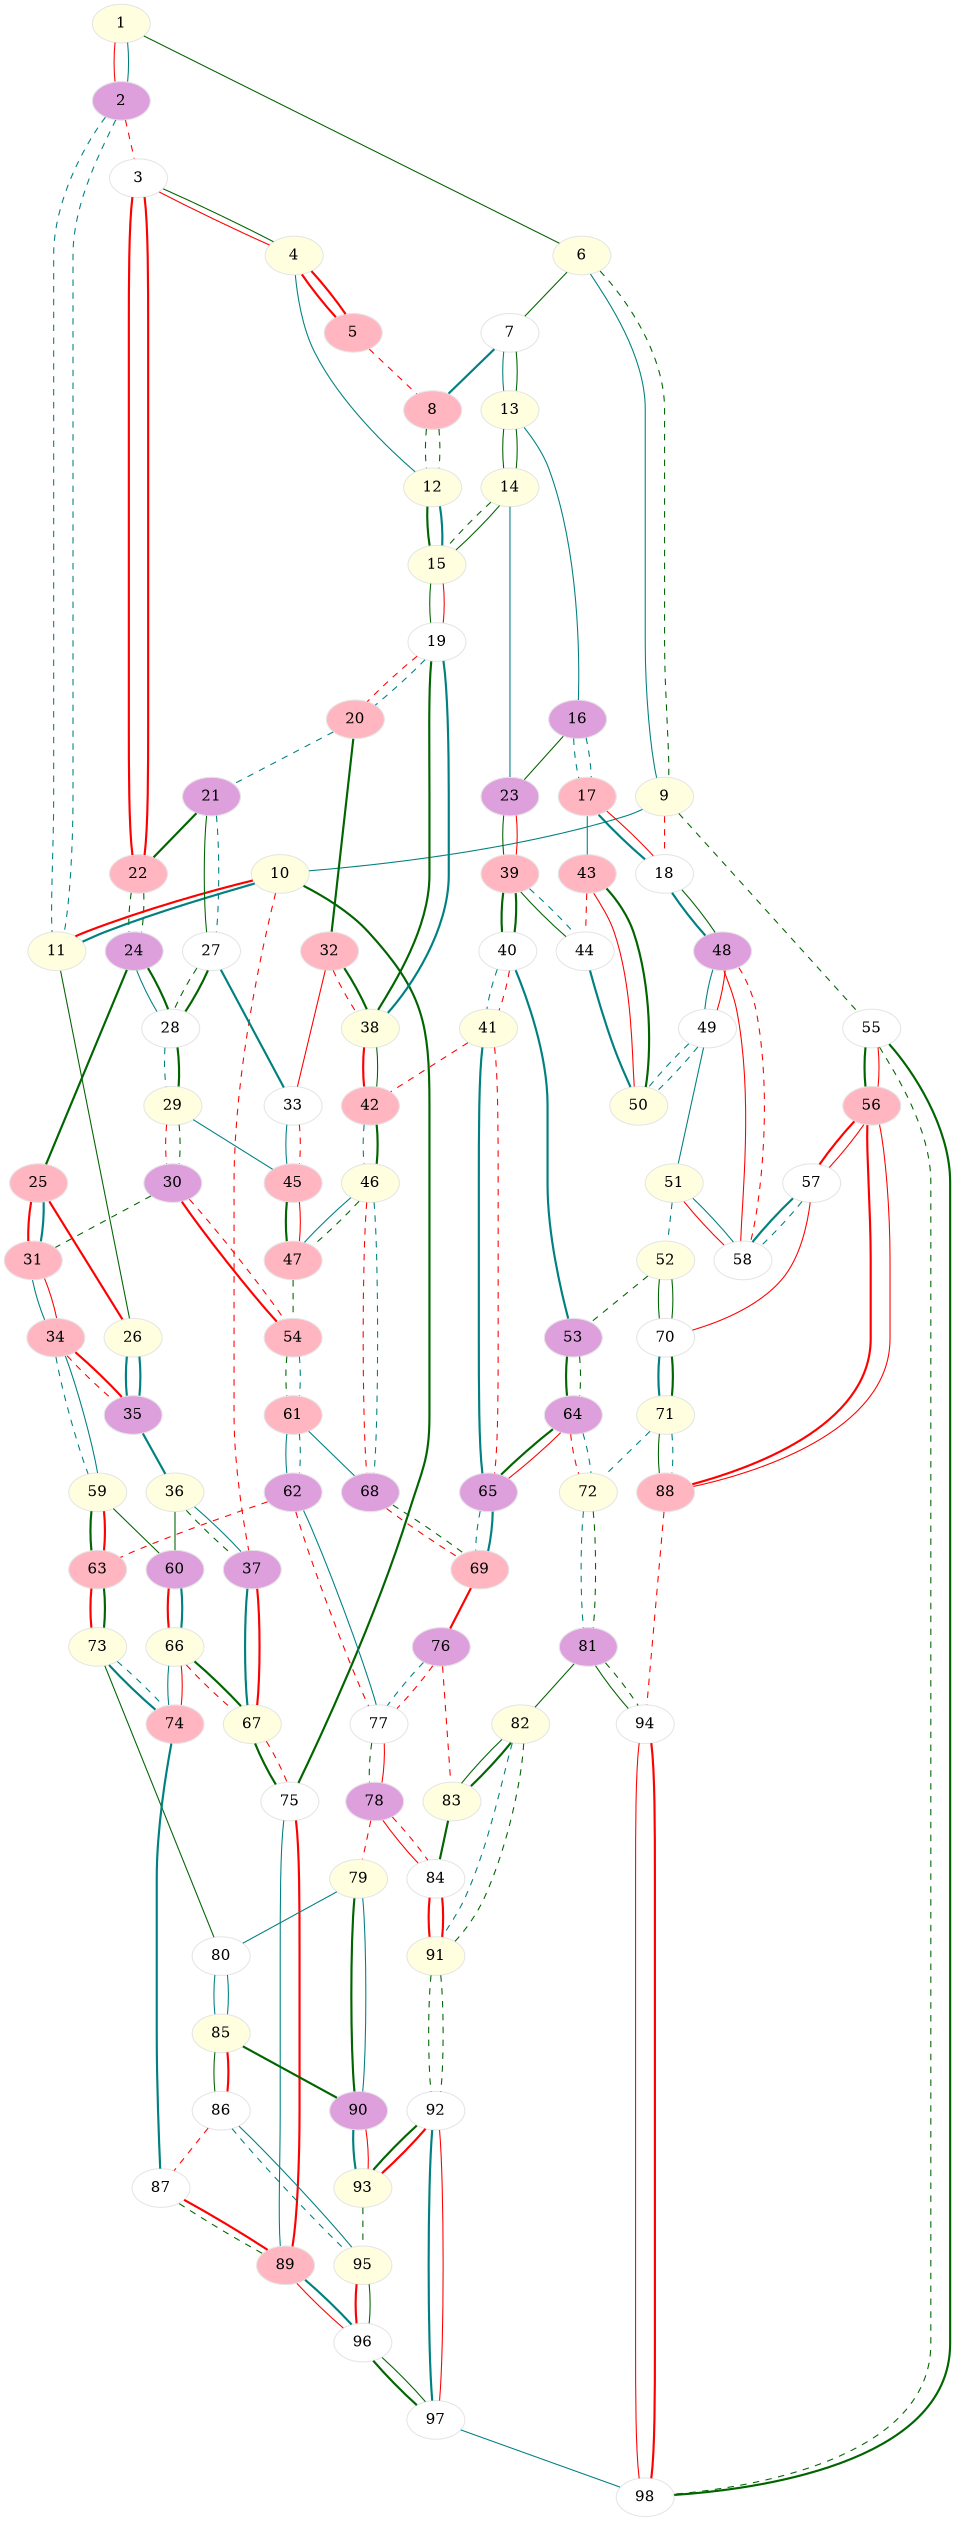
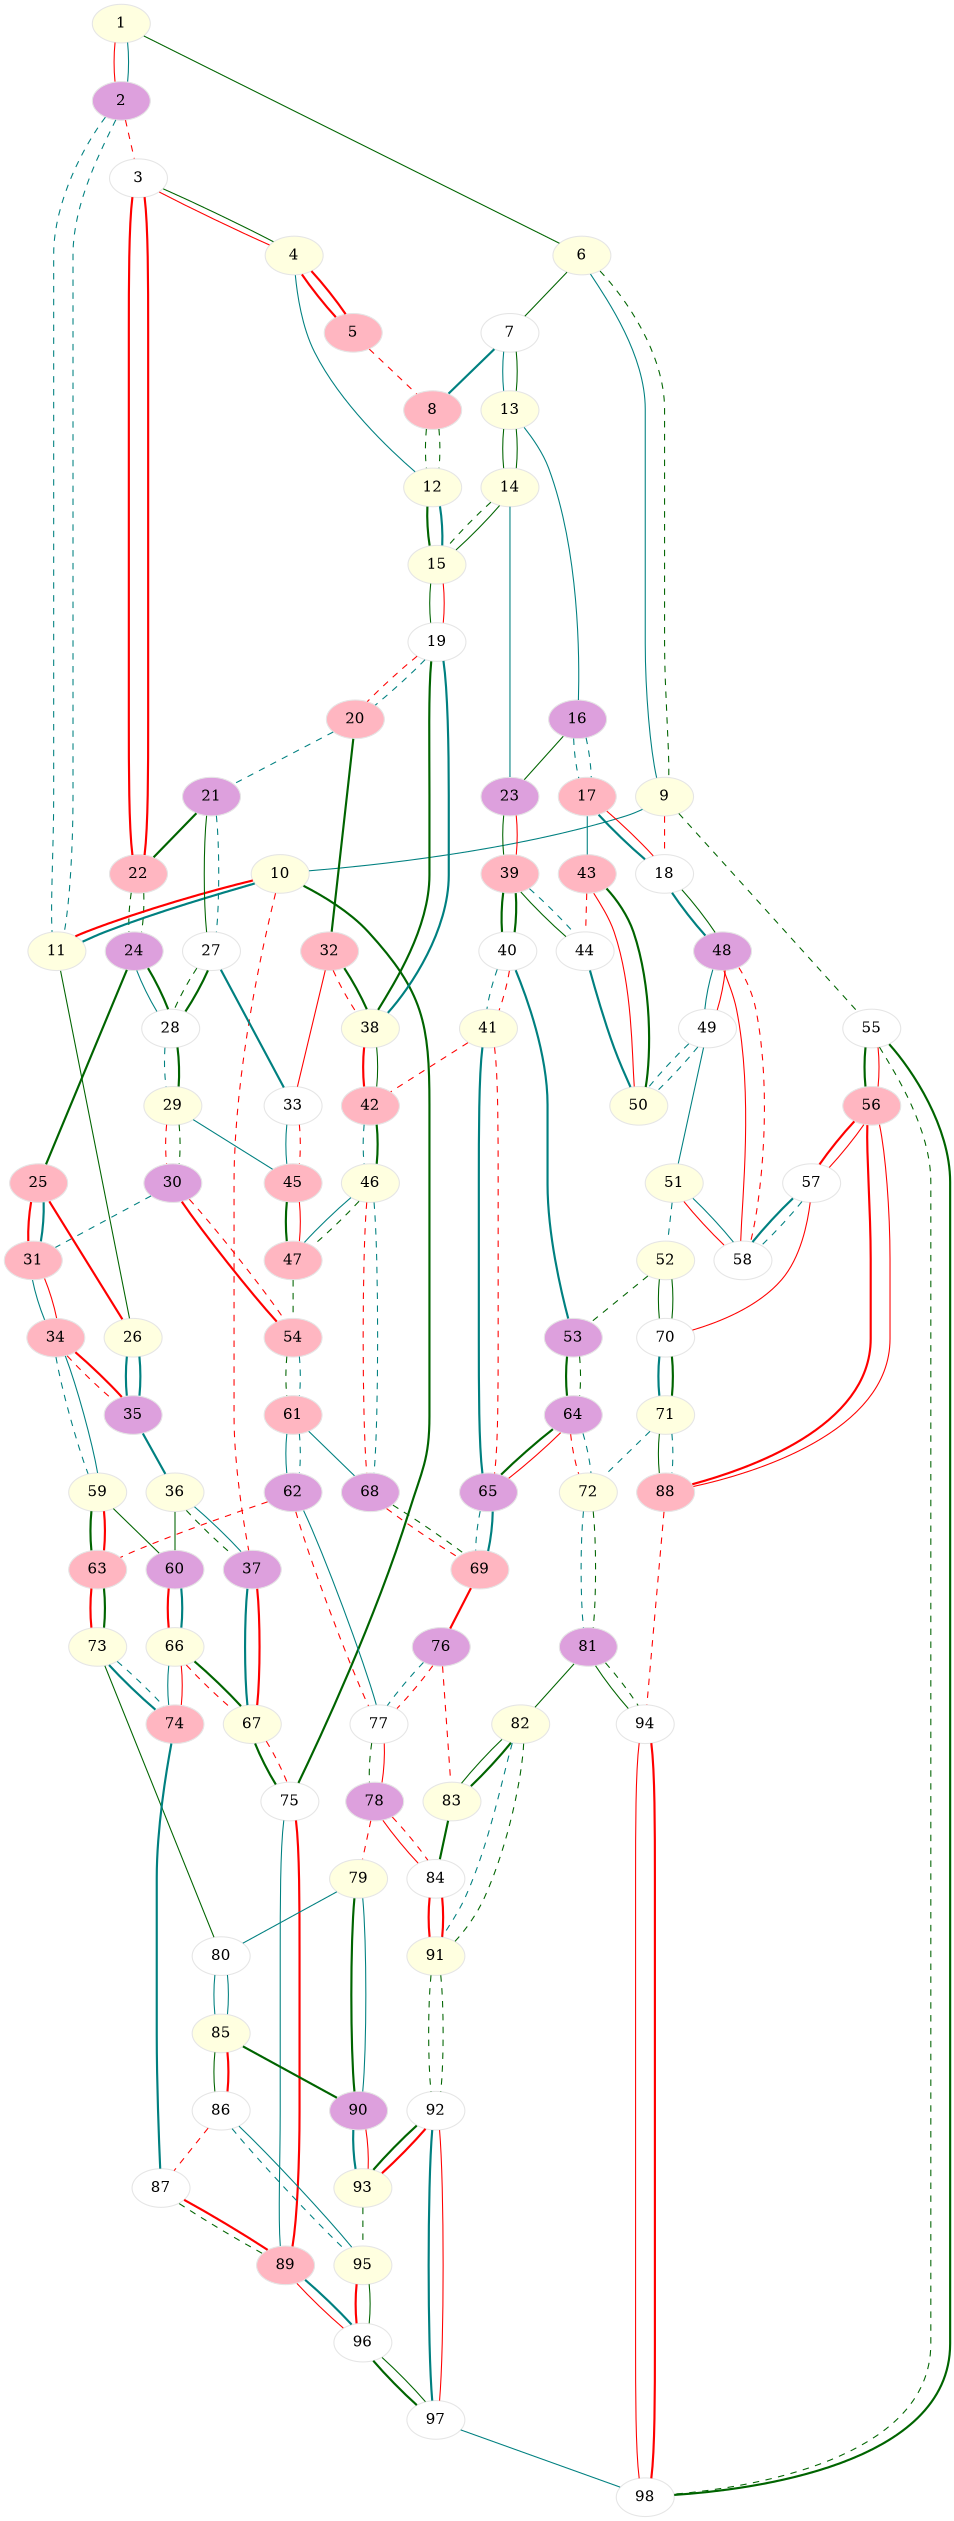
(103, 1222) -> (103, 1222)
